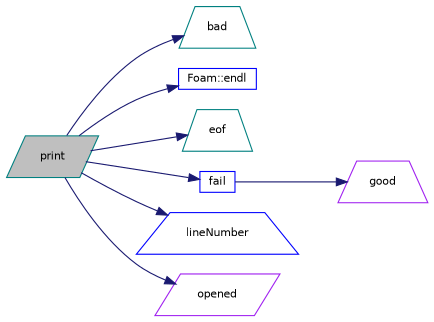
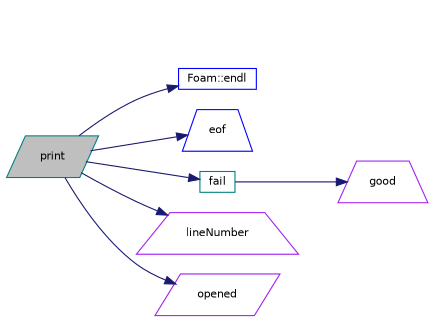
(217, 27) -> none
(217, 130) -> (217, 130)
(217, 182) -> (217, 182)
(217, 233) -> (217, 233)
